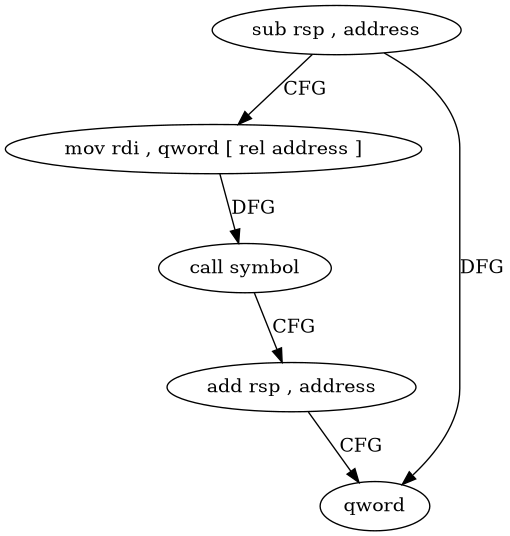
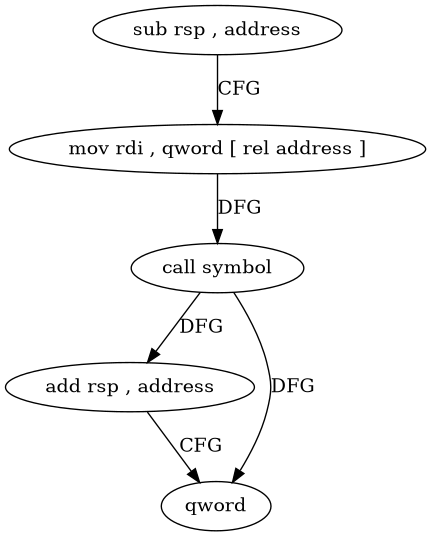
(460, 255) -> (270, 381)
(294, 328) -> (202, 328)
